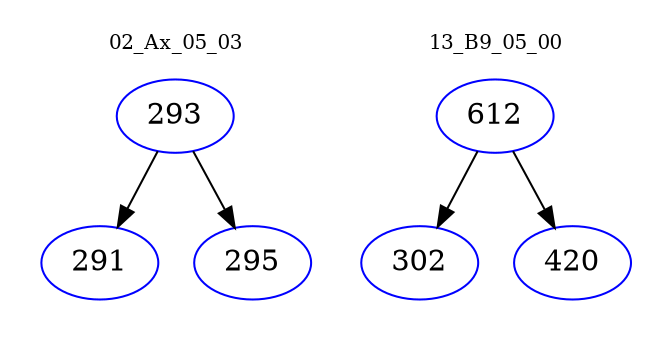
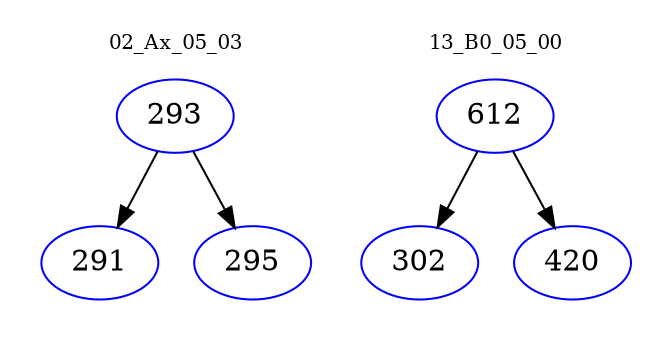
(496, 44) -> (496, 44)
